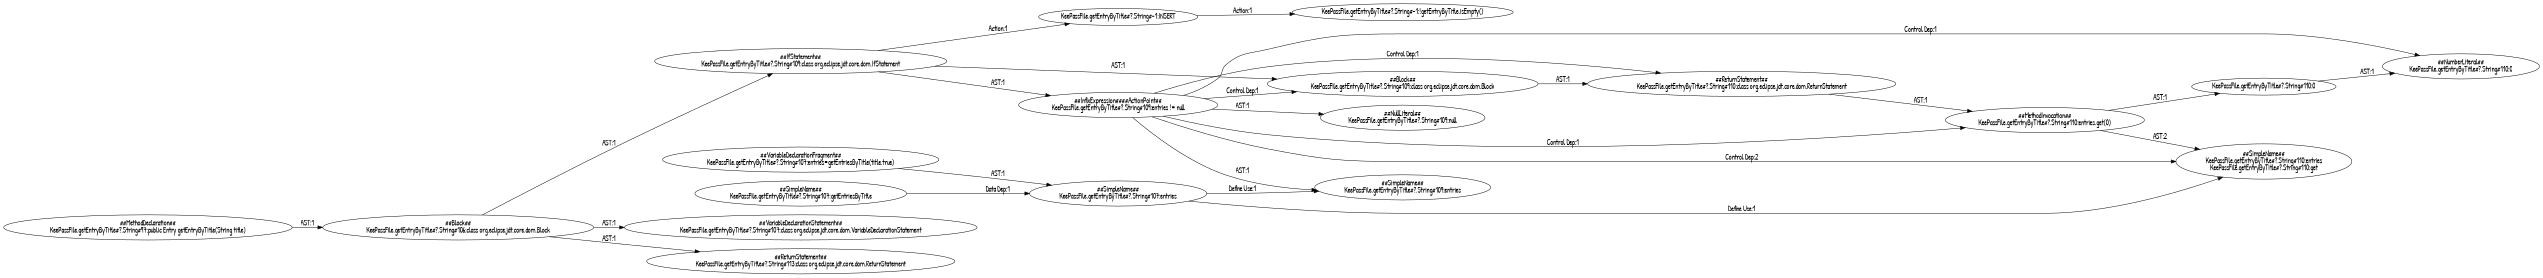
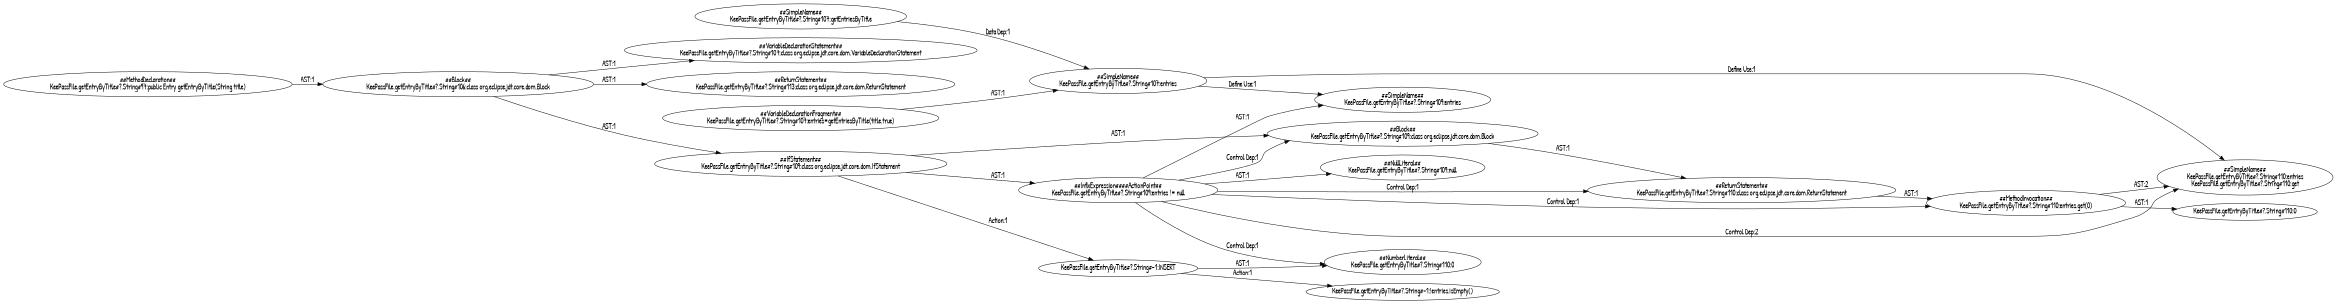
(1403, 12) -> (1403, 292)
(2354, 77) -> (1260, 268)
